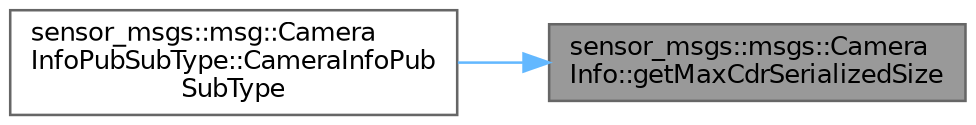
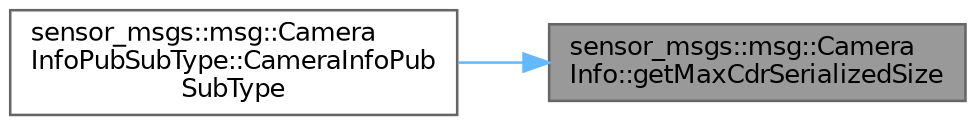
(757, 63) -> (757, 63)
